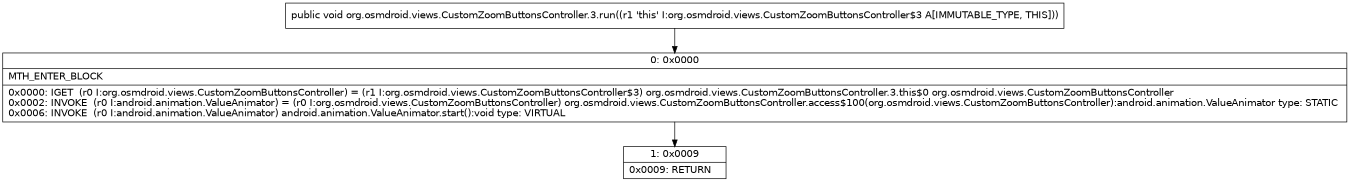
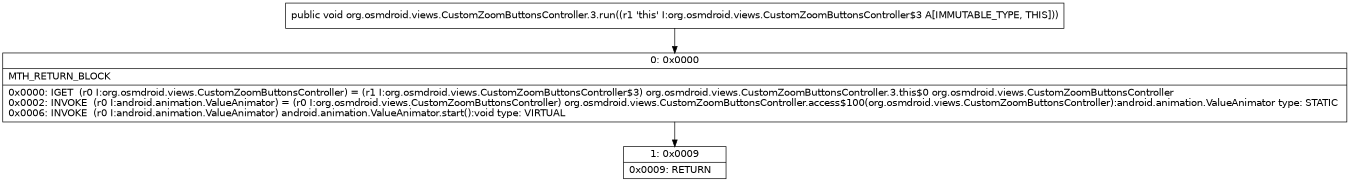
(56, 77) -> (59, 77)
